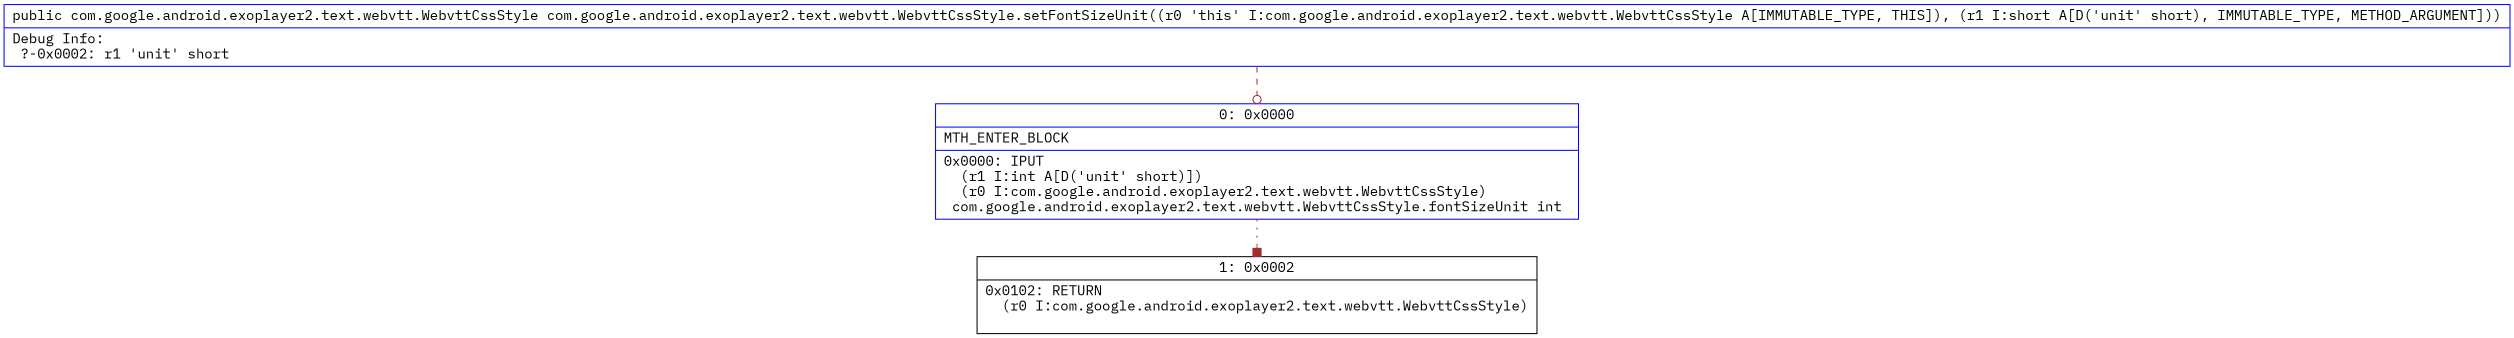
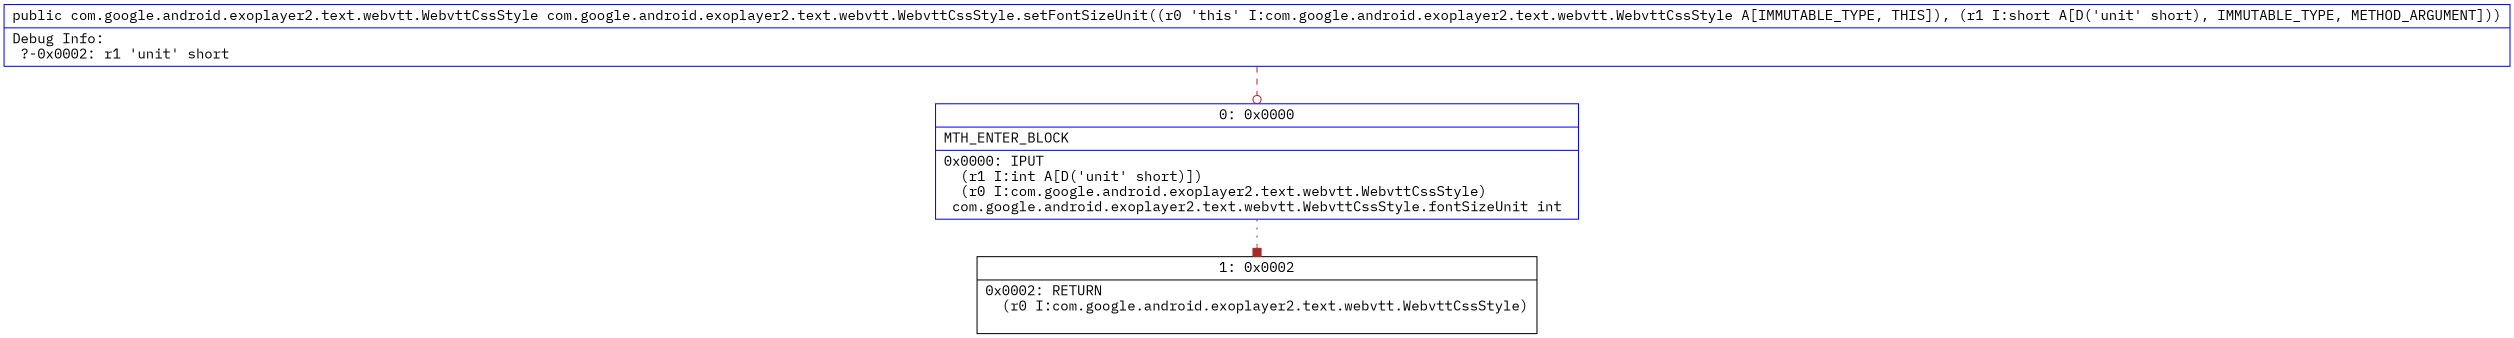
(1052, 291) -> (1052, 291)
